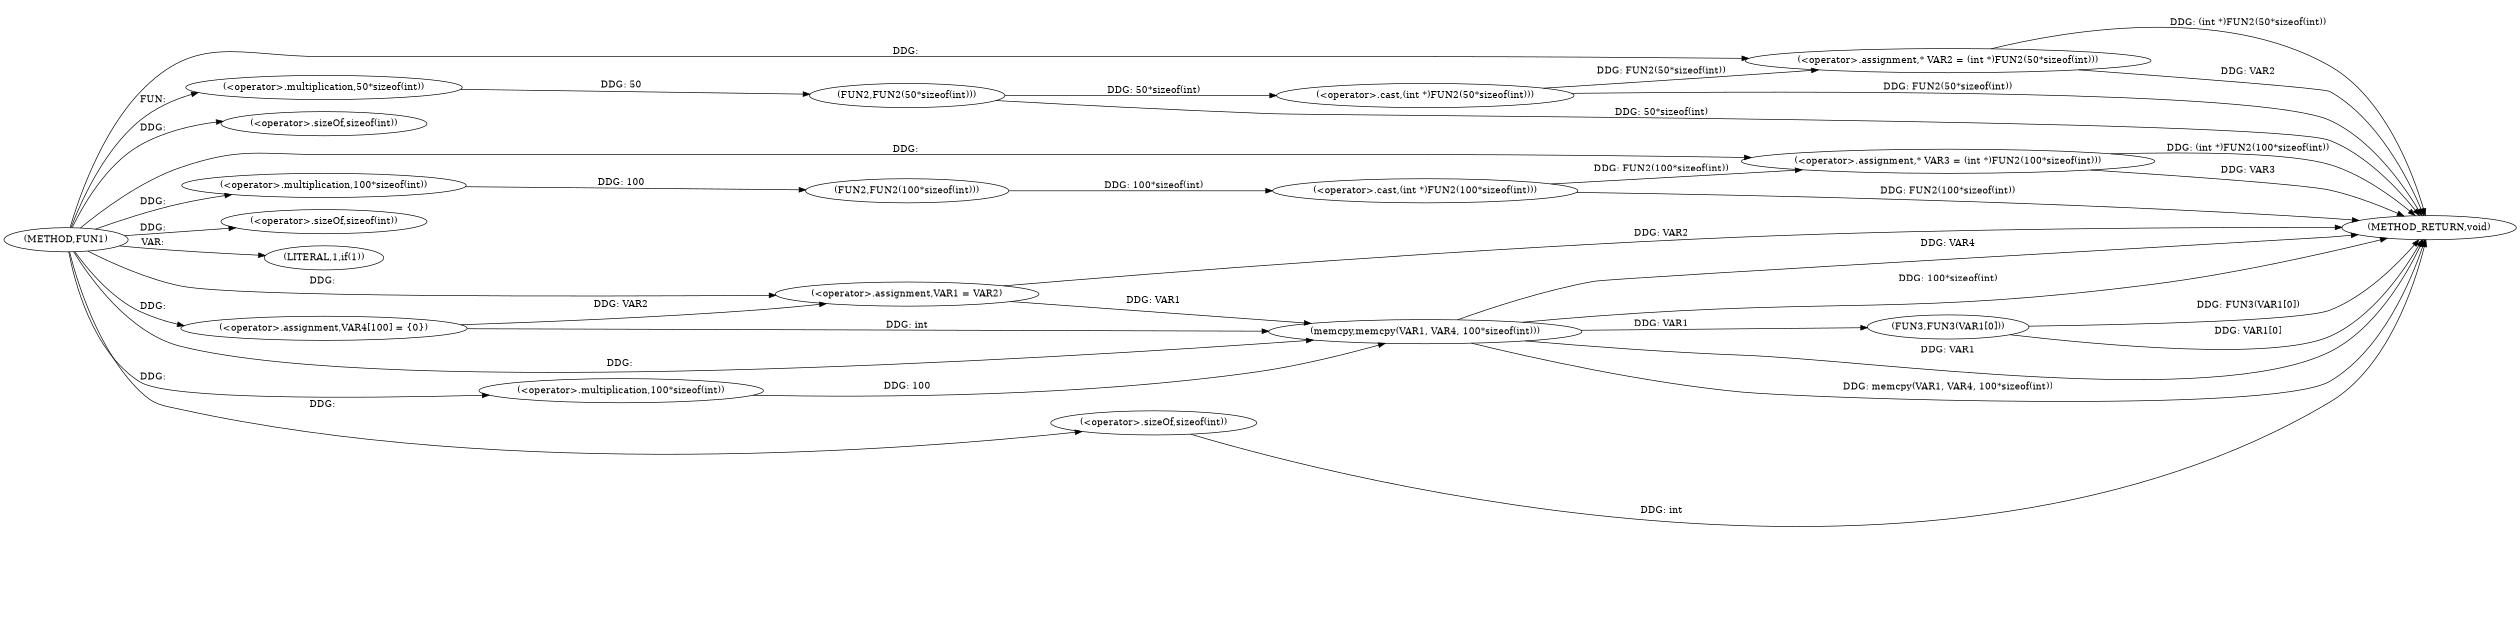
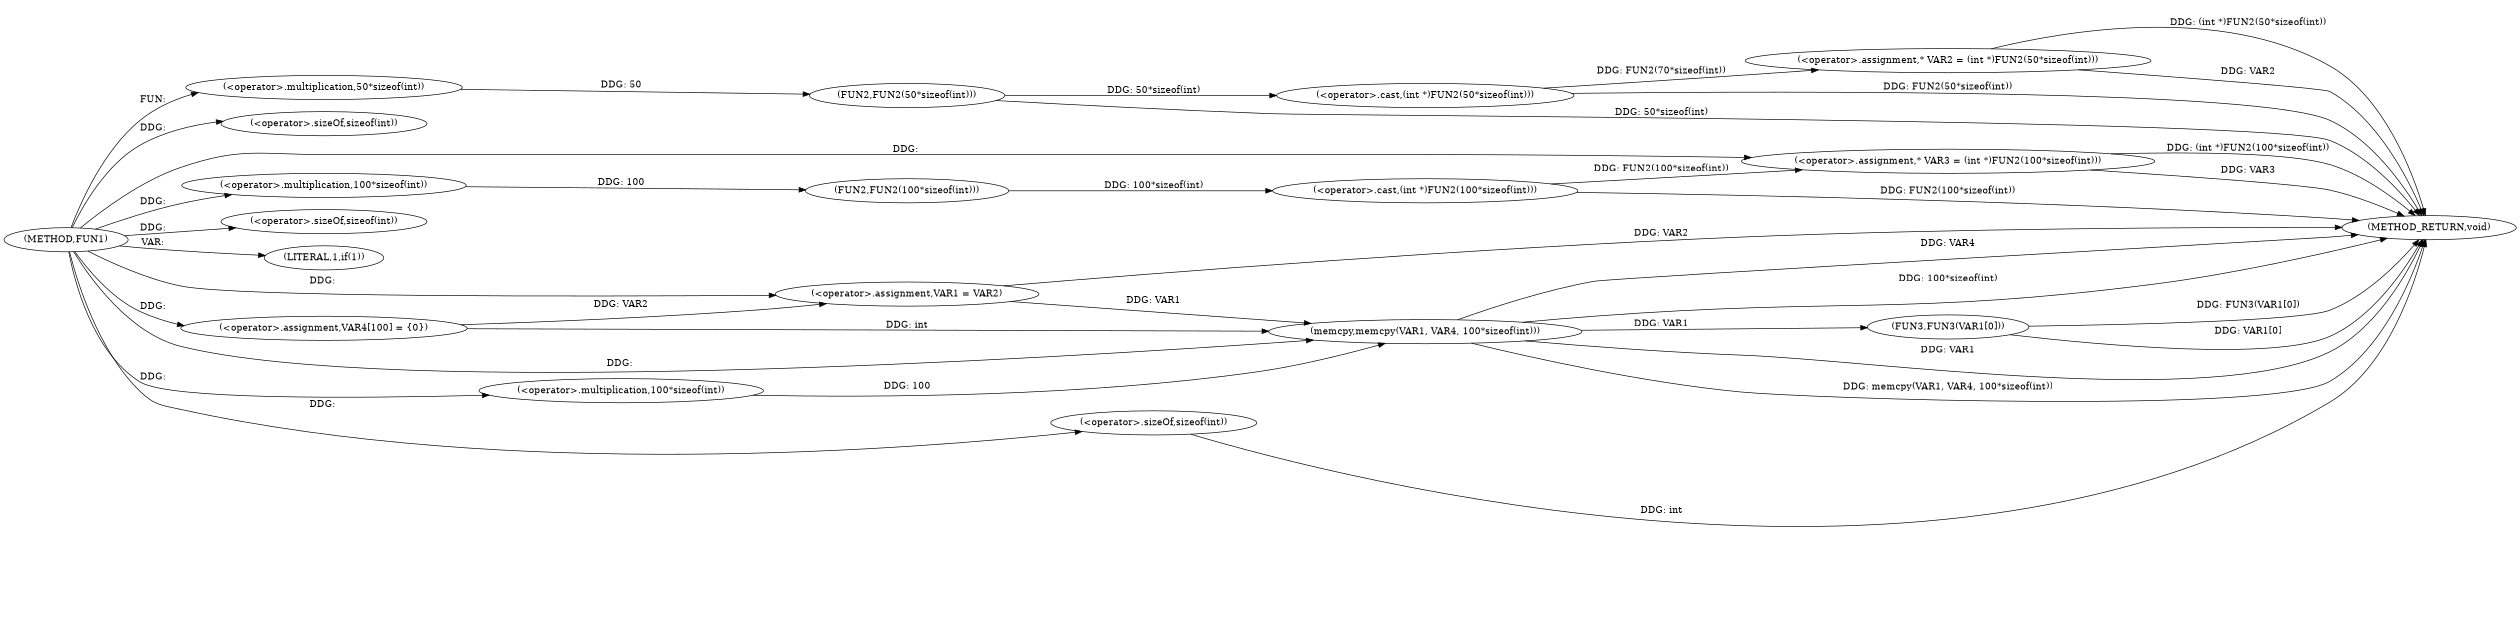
(858, 57) -> none
(1662, 71) -> (1662, 71)
